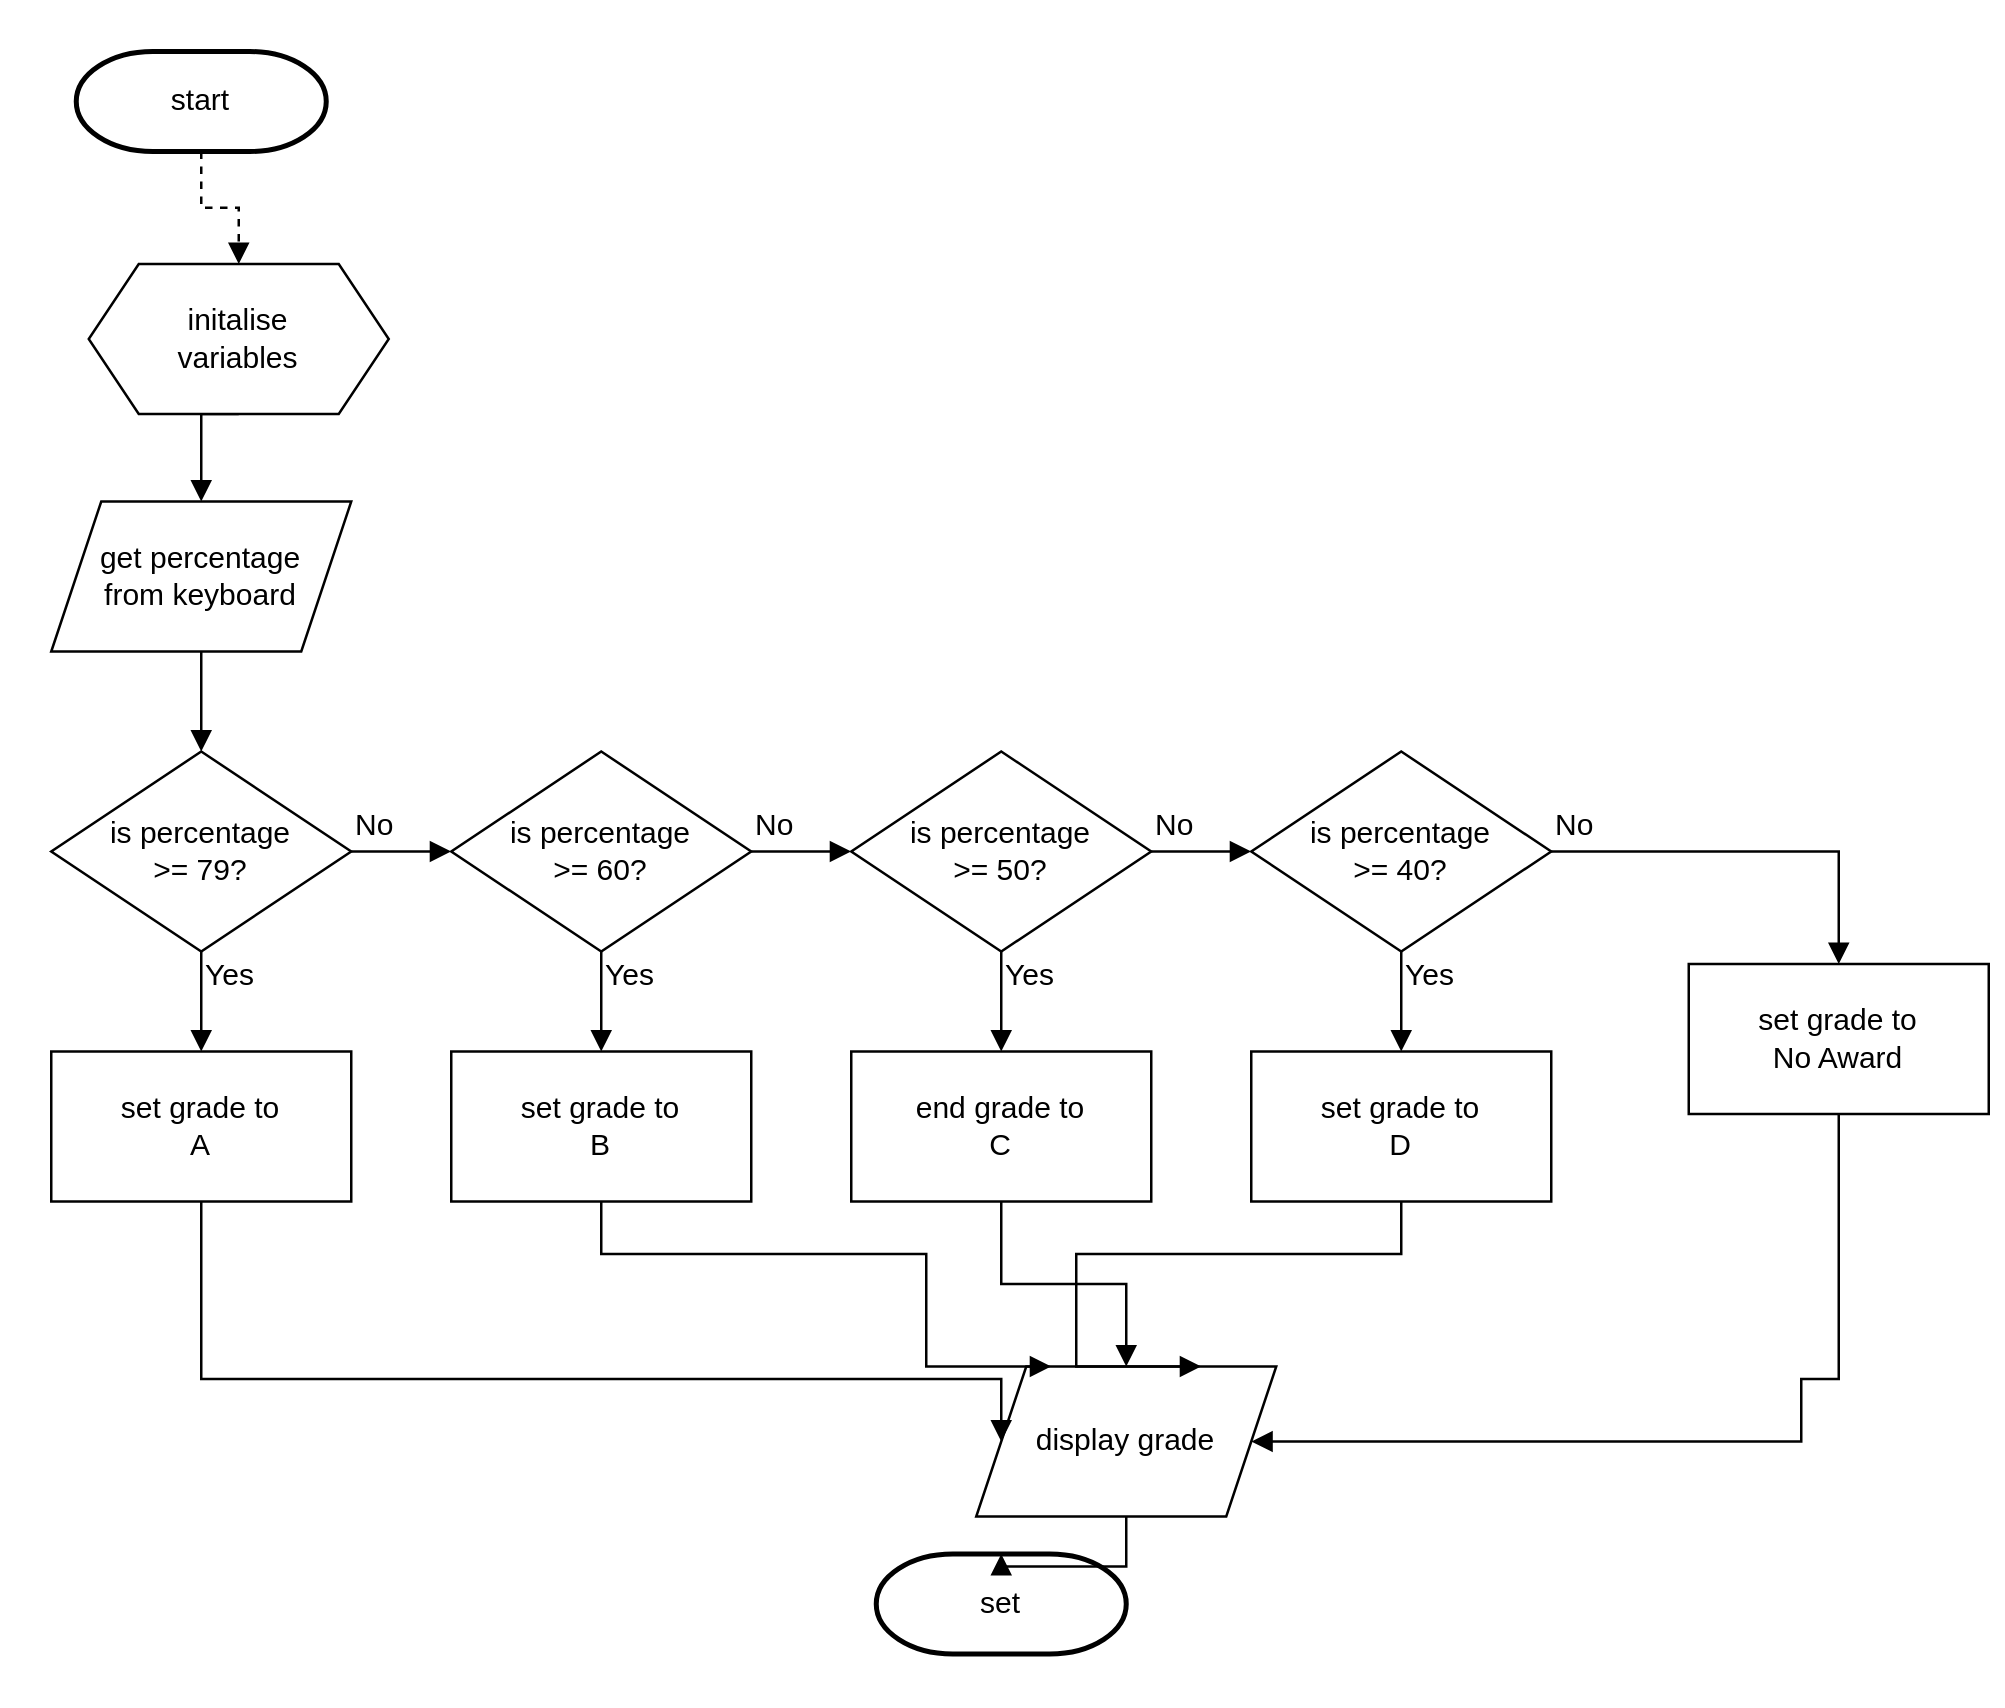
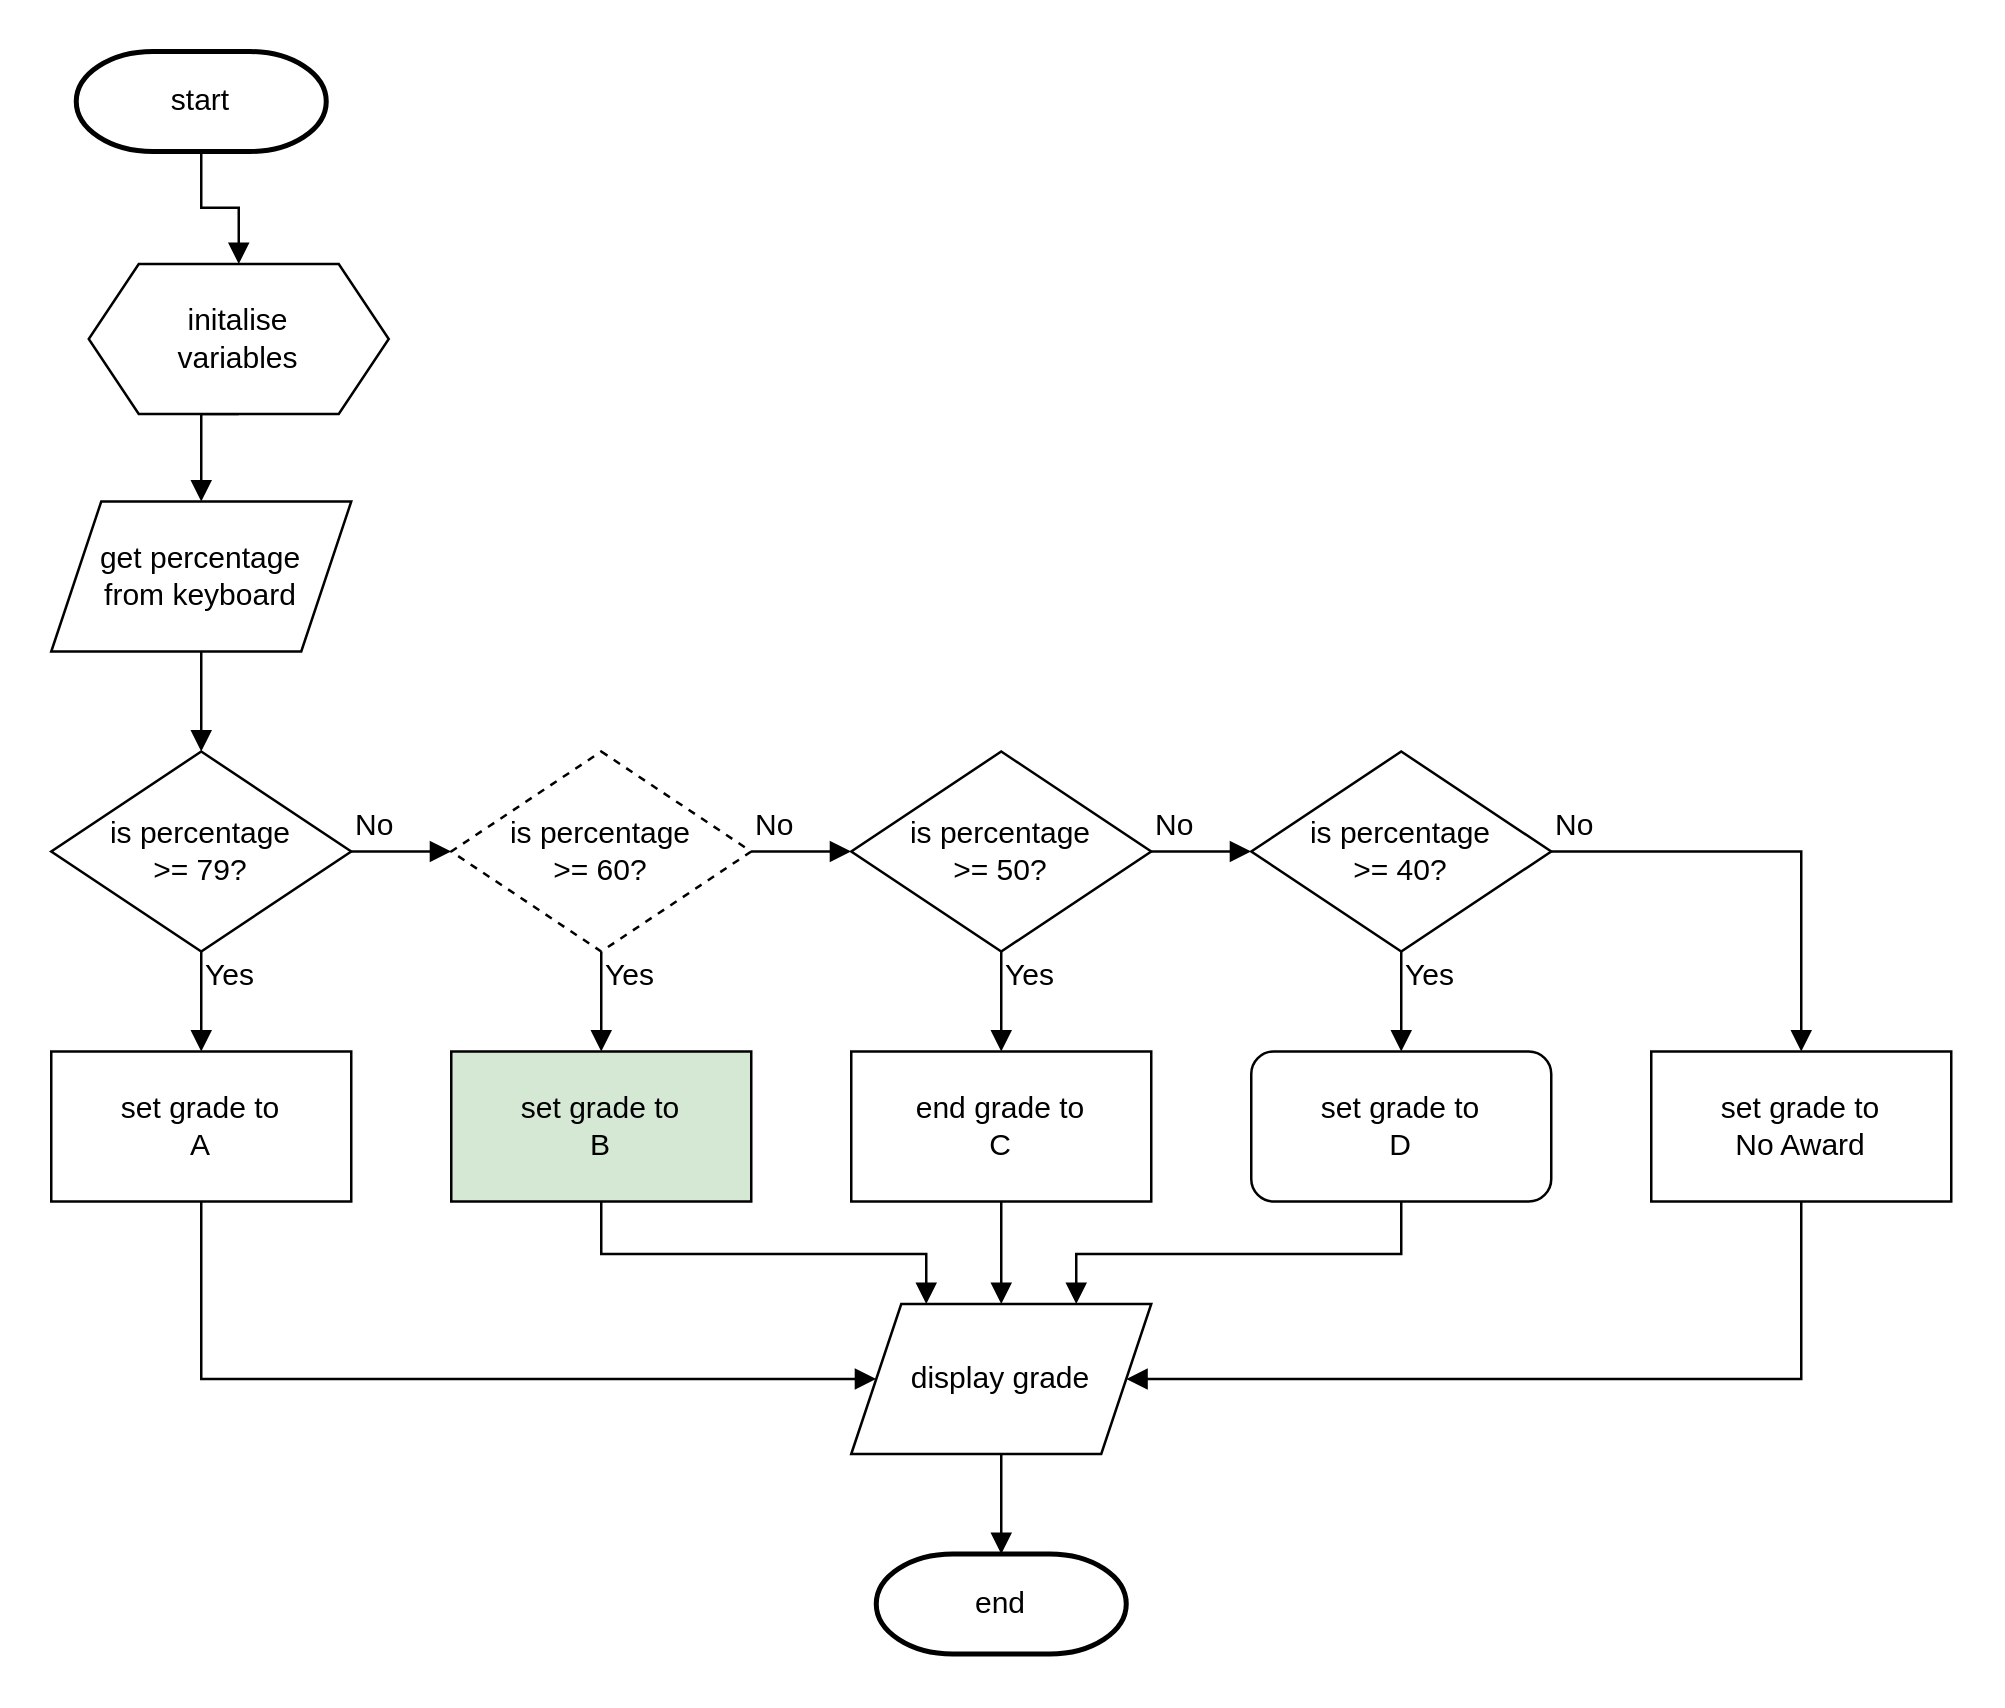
(206, 208) -> (206, 208)
(601, 851) -> (601, 851)
(1839, 1039) -> (1801, 1126)
(601, 1126) -> (601, 1126)
(1401, 1126) -> (1401, 1126)
(1126, 1441) -> (1001, 1379)
(1001, 1604) -> (1001, 1604)
